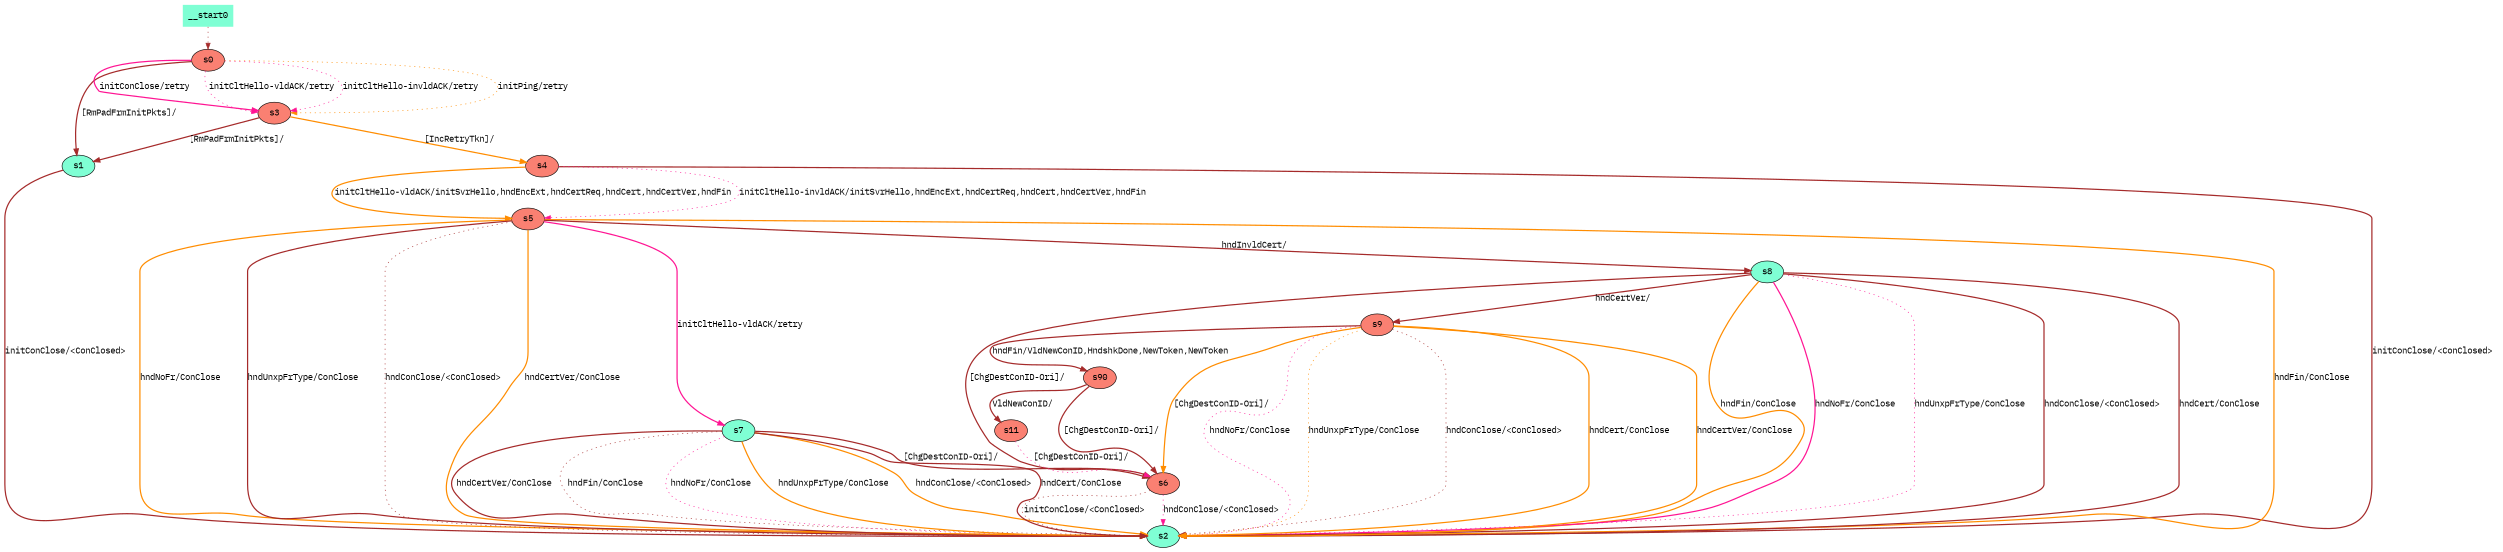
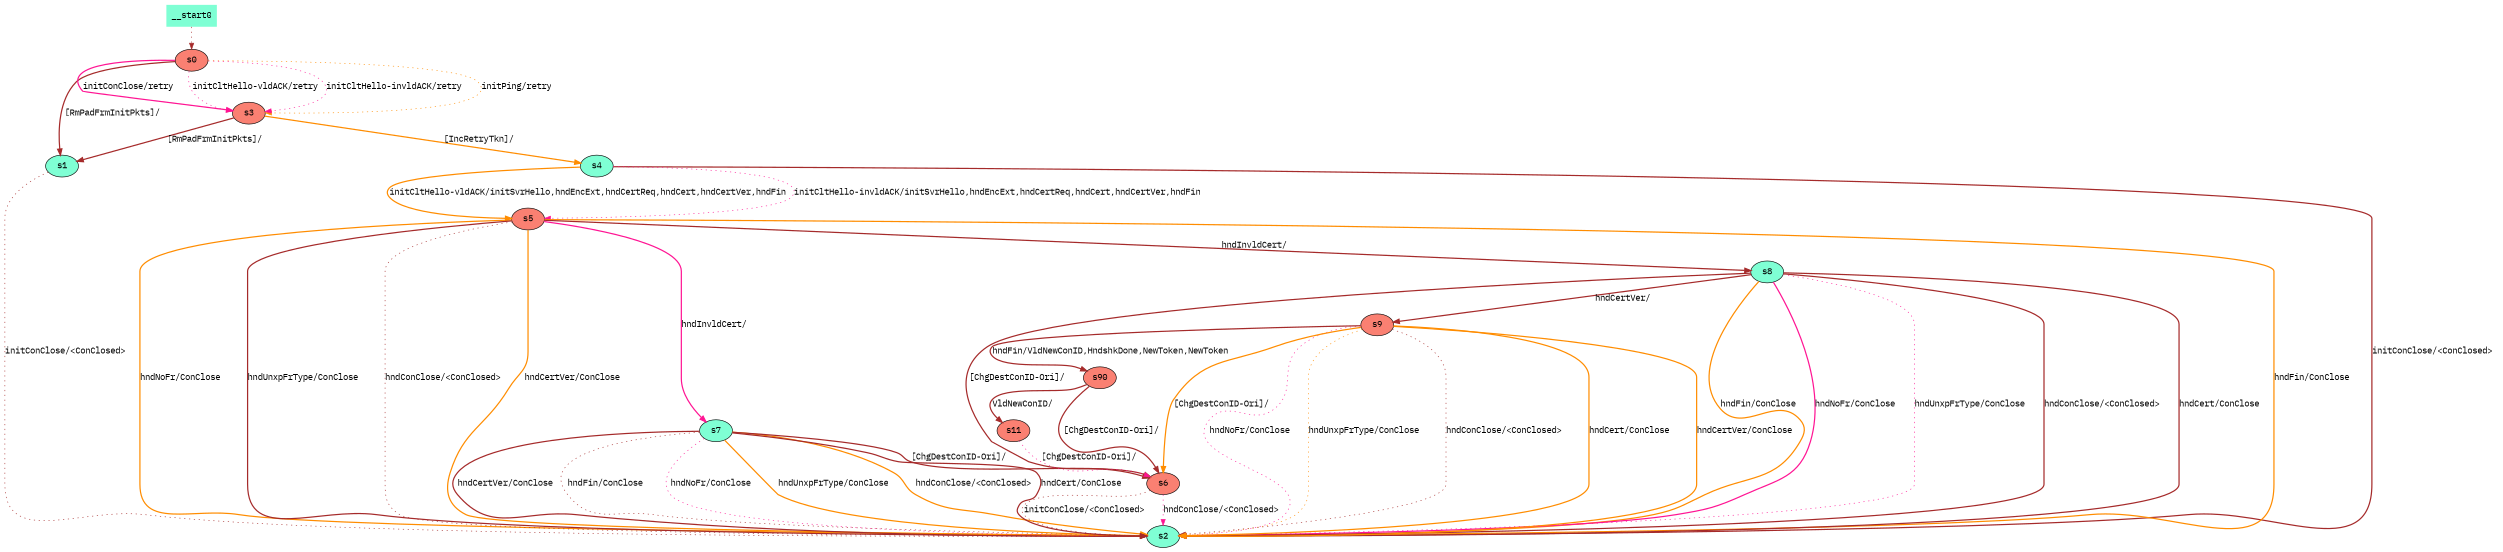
(542, 166) -> (597, 166)
(742, 325) -> (717, 325)
(388, 529) -> (395, 529)
